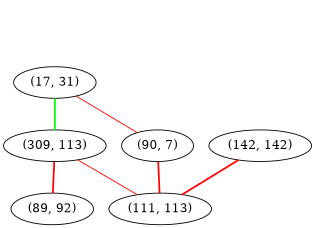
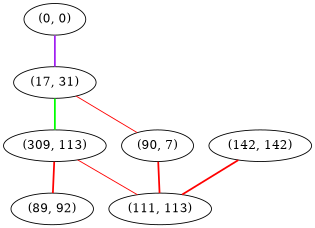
none -> (55, 19)
